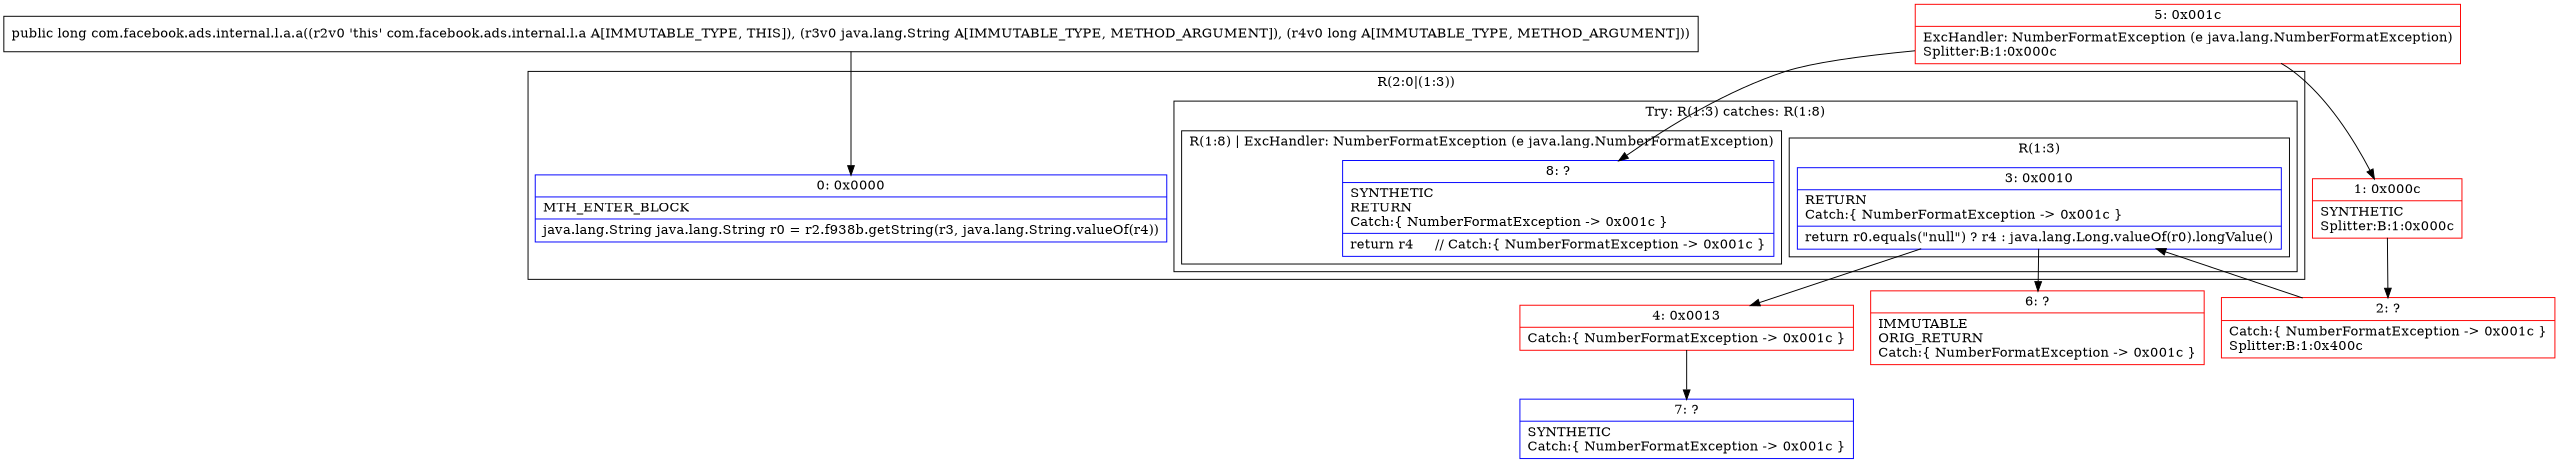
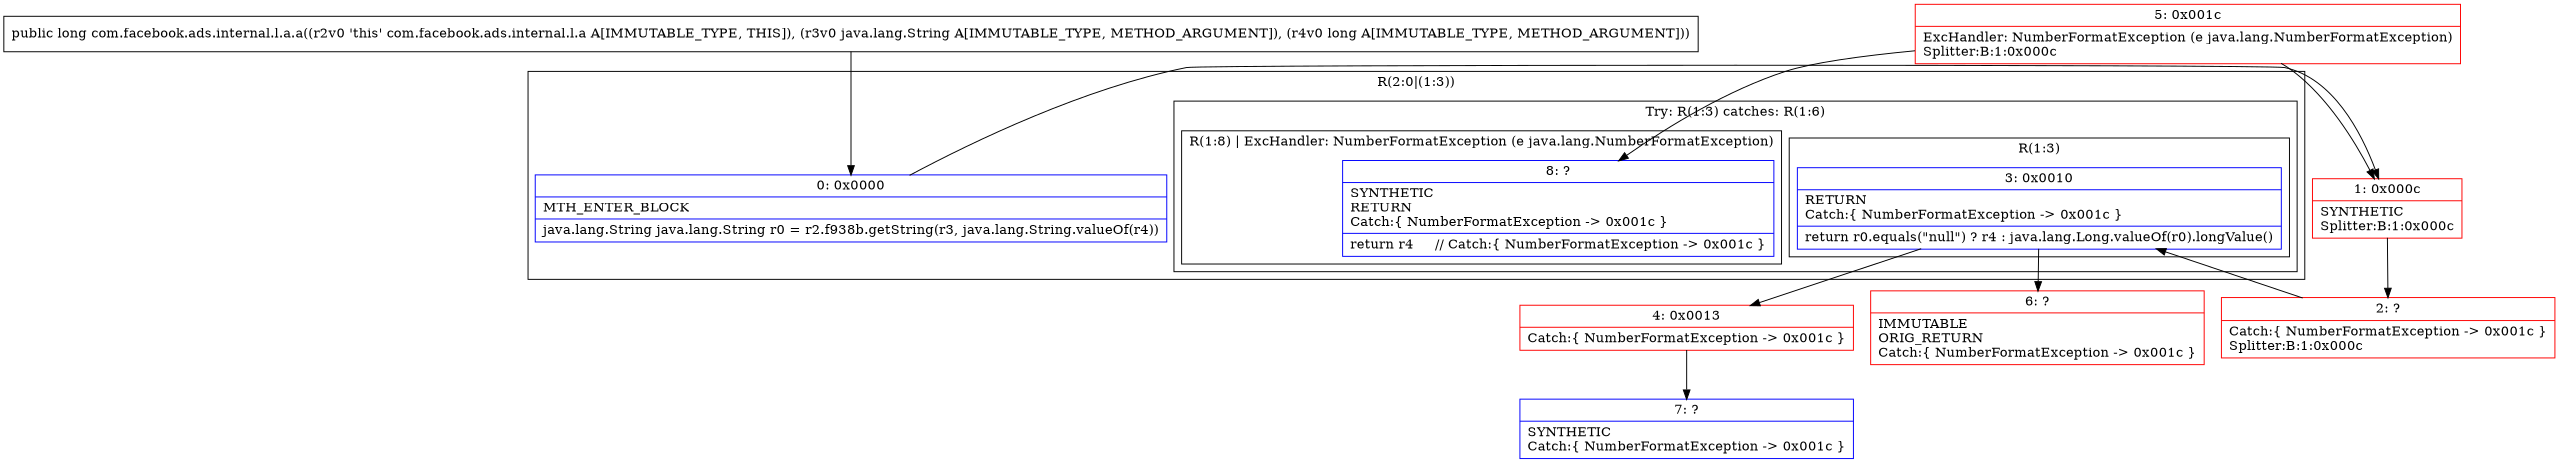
none -> (1658, 65)
(1736, 112) -> (1736, 112)
(2296, 346) -> (2296, 346)
